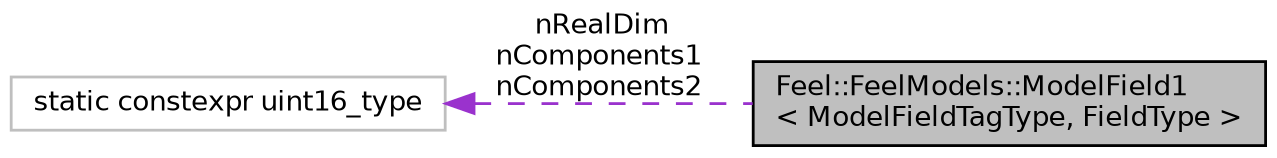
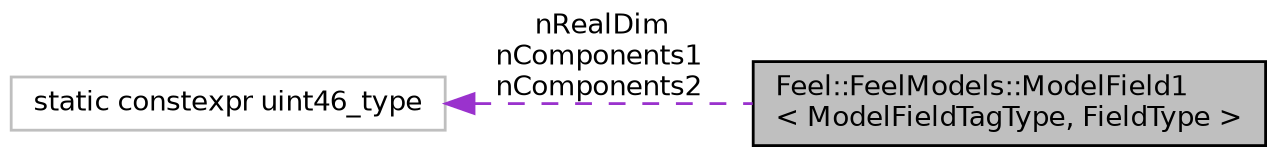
(228, 104) -> (228, 104)
